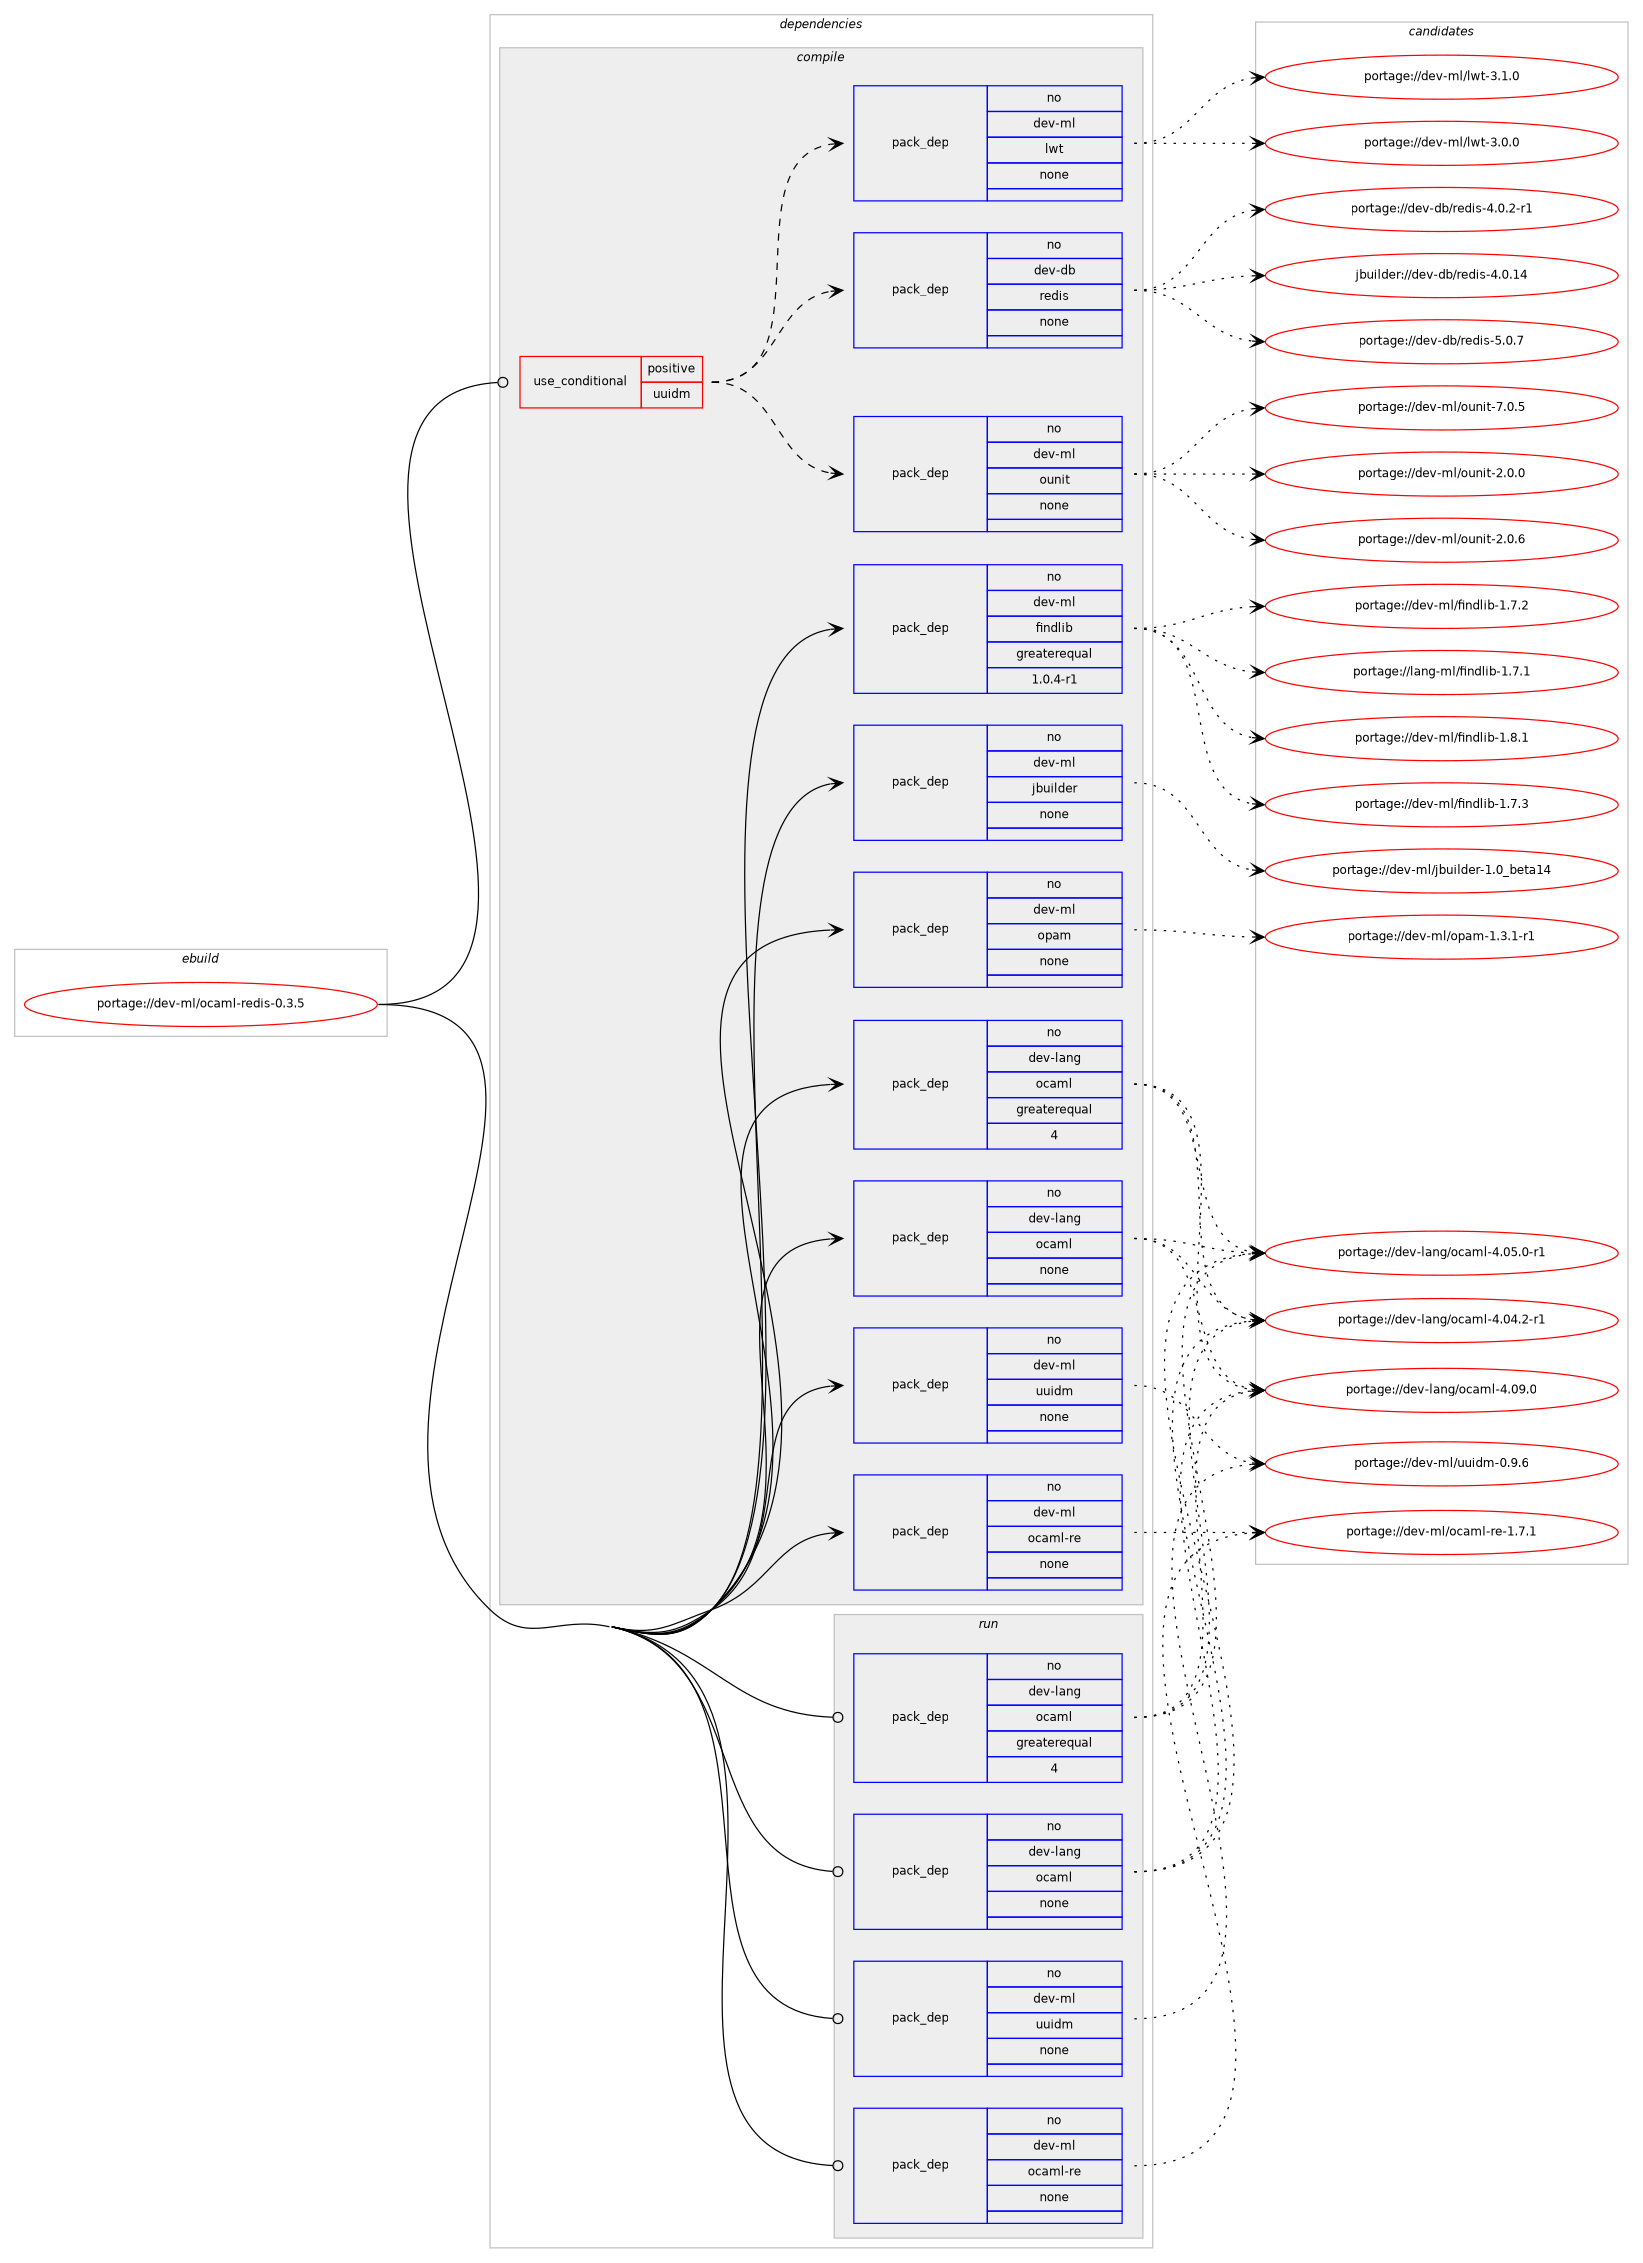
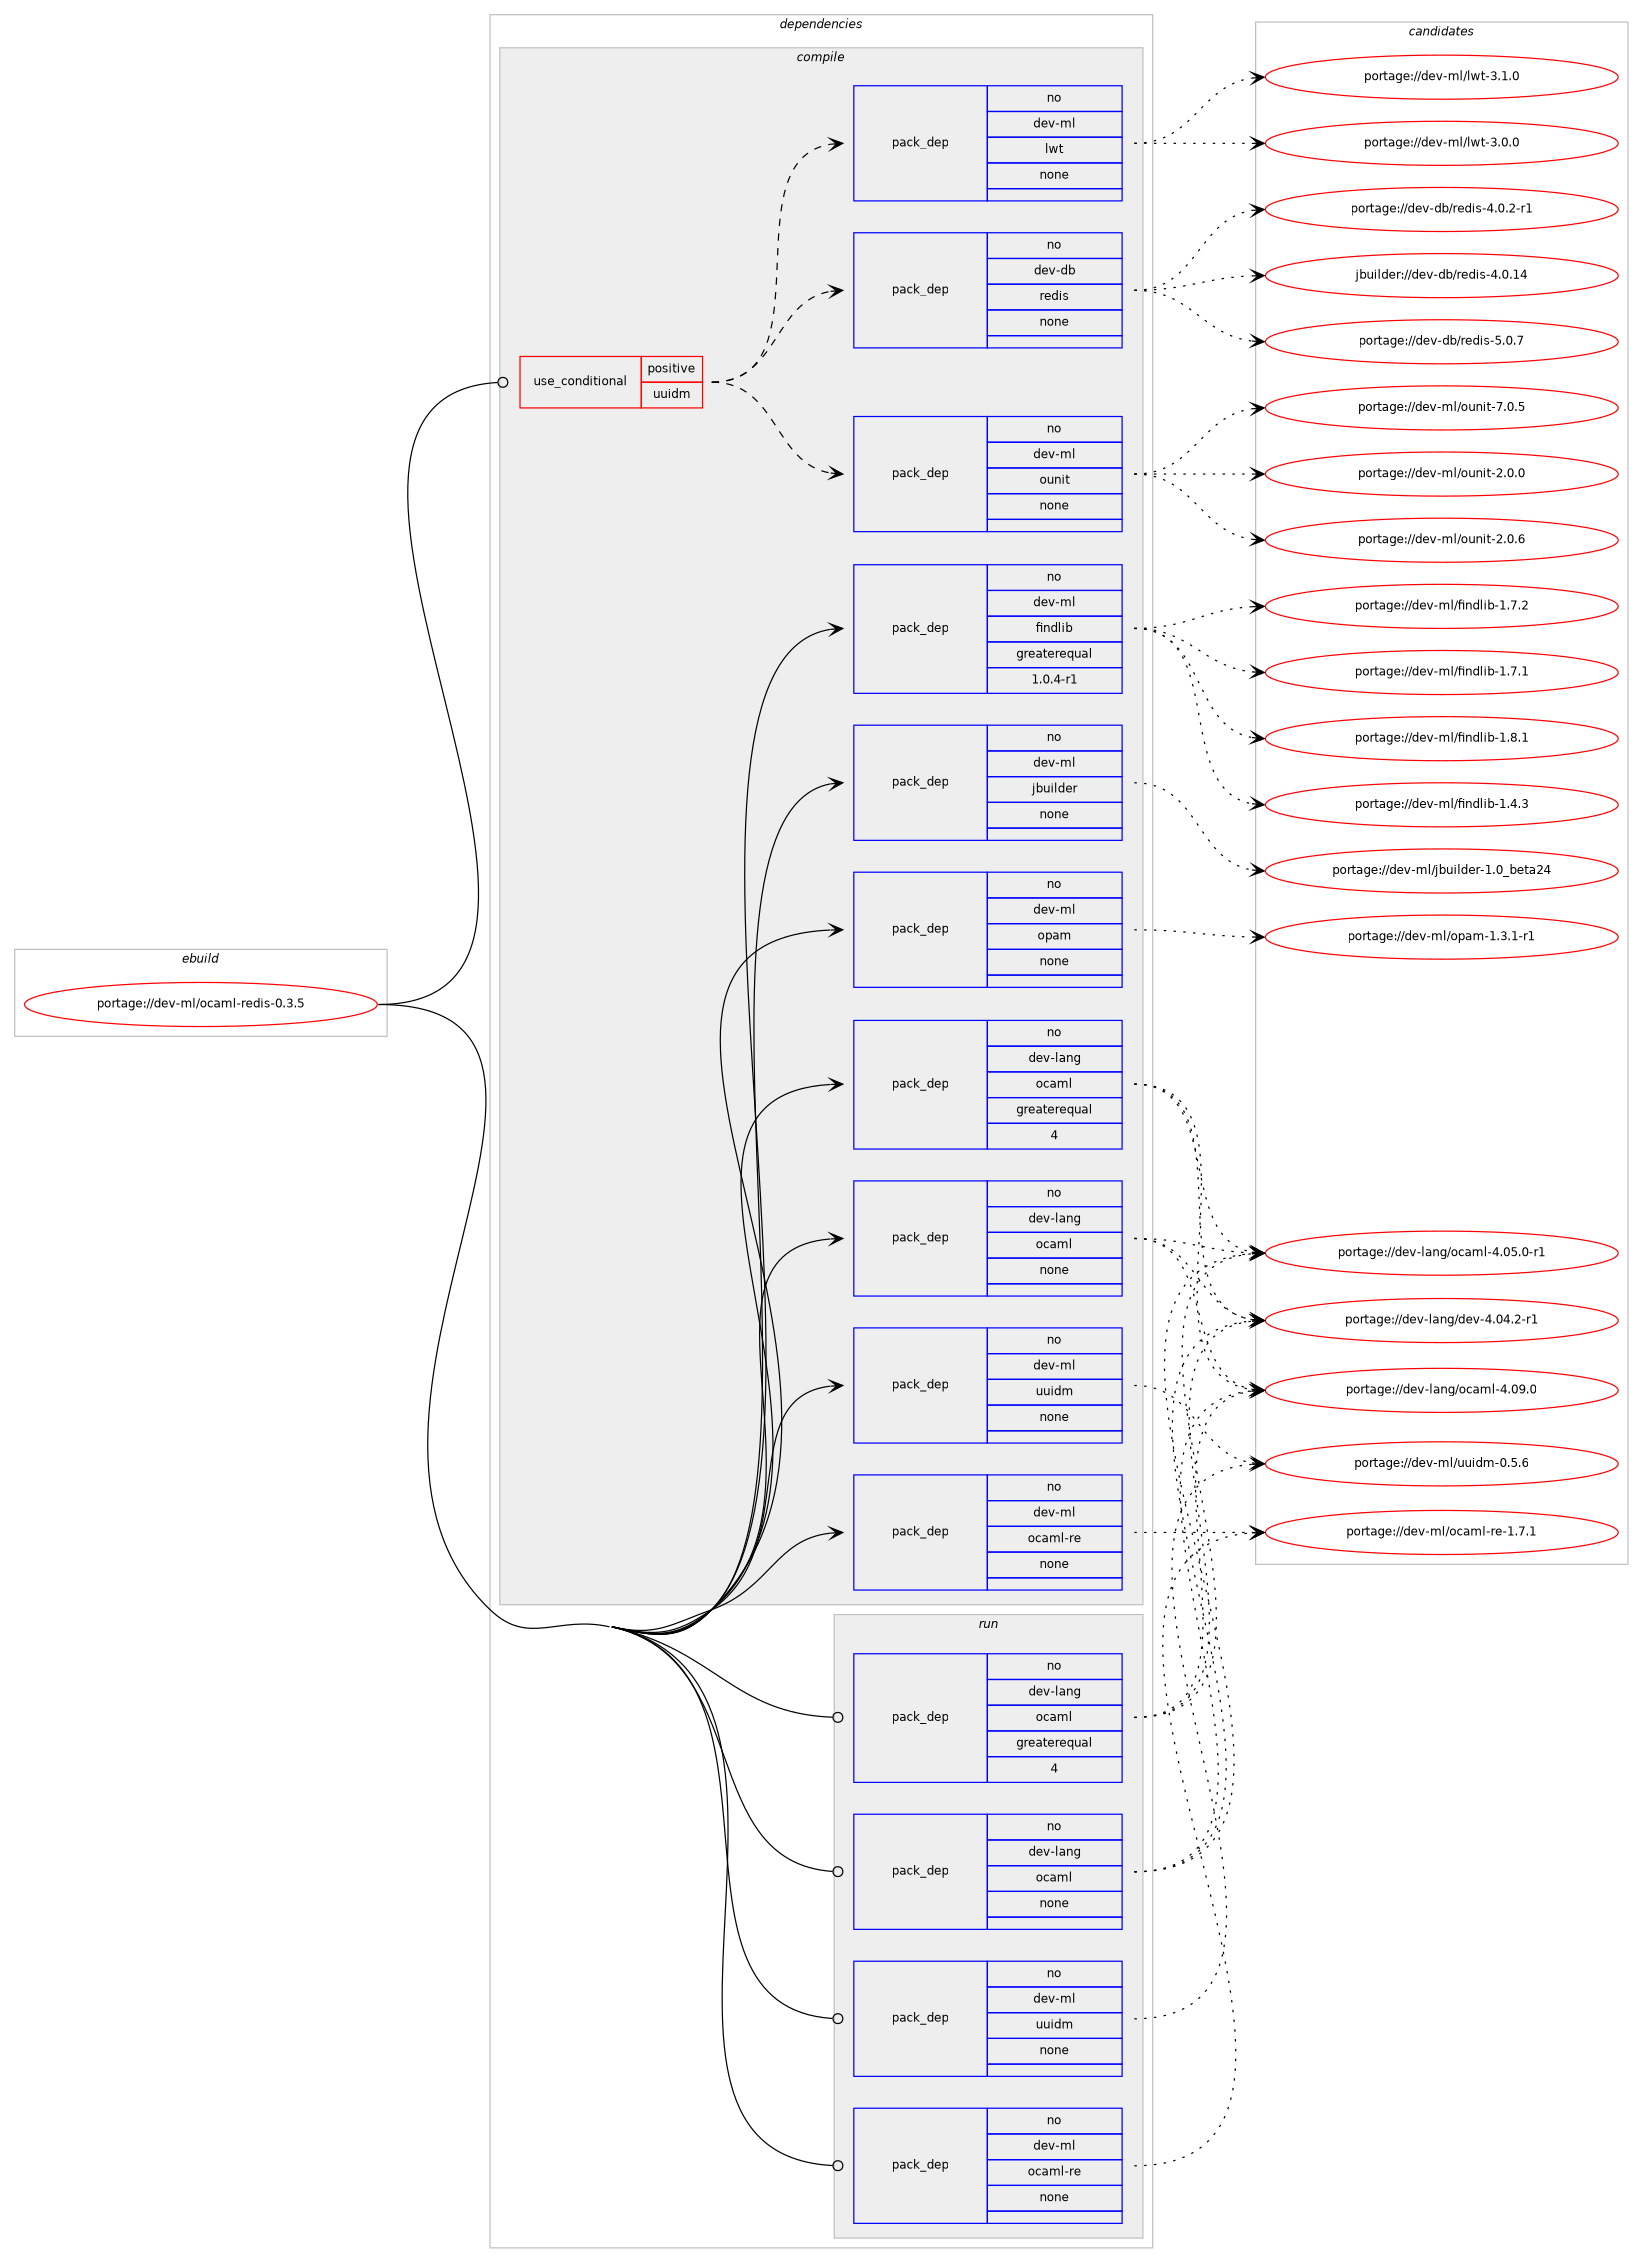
(1442, 673) -> (1442, 673)
(1442, 805) -> (1442, 805)
(1442, 871) -> (1442, 871)
(1442, 1321) -> (1442, 1321)
(1442, 1464) -> (1442, 1464)
